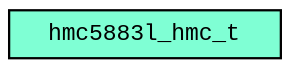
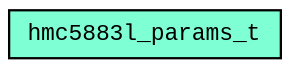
(145, 34) -> (145, 34)
